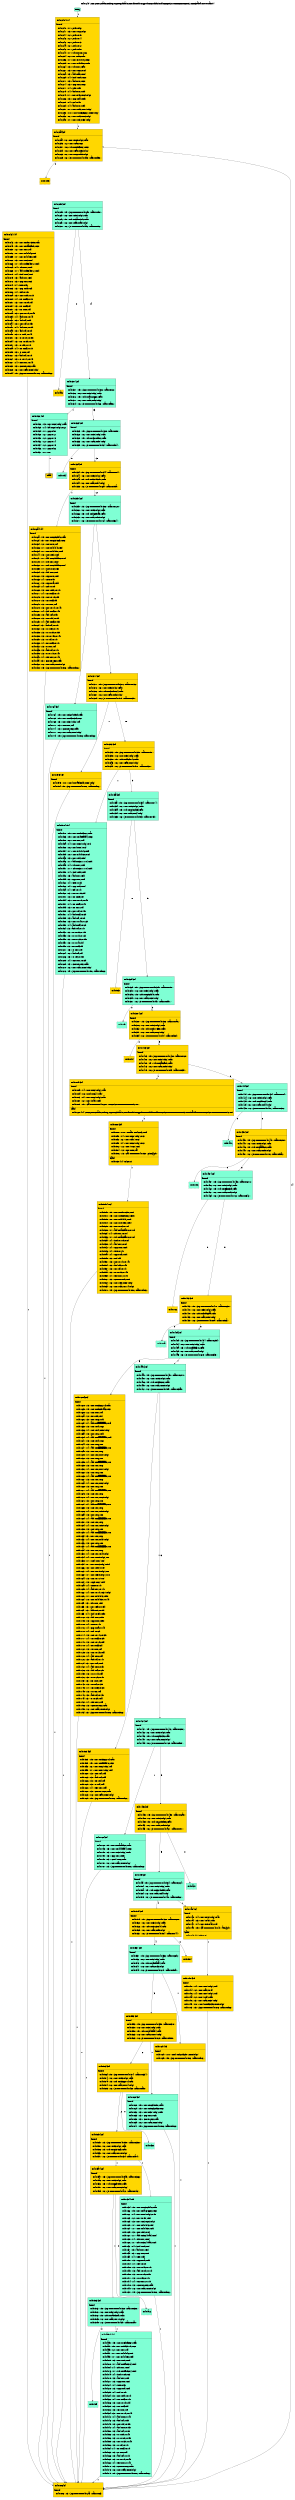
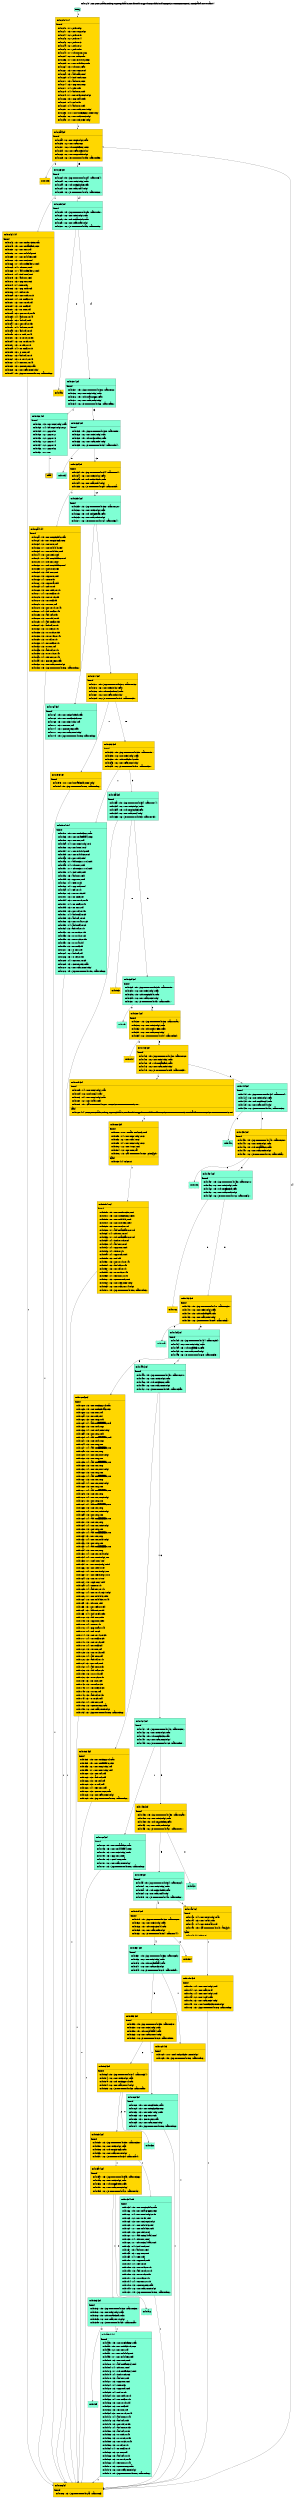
none -> (77, 181)
(48, 1611) -> (66, 1648)
